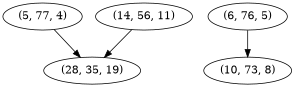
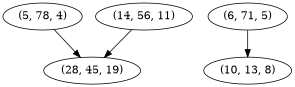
(43, 17) -> (43, 17)
(248, 17) -> (248, 17)
(92, 71) -> (92, 71)
(248, 71) -> (248, 71)
